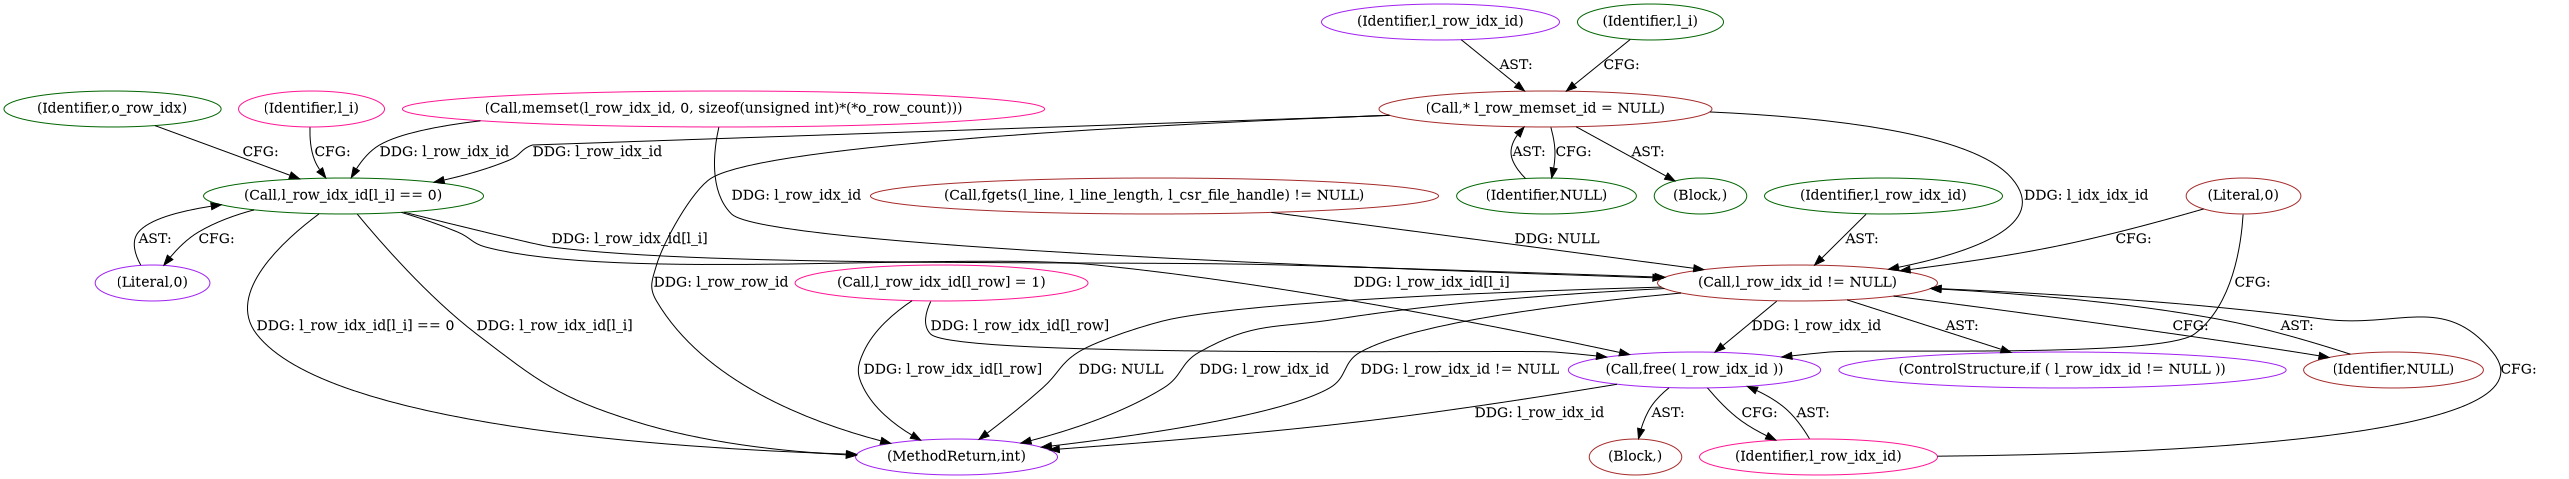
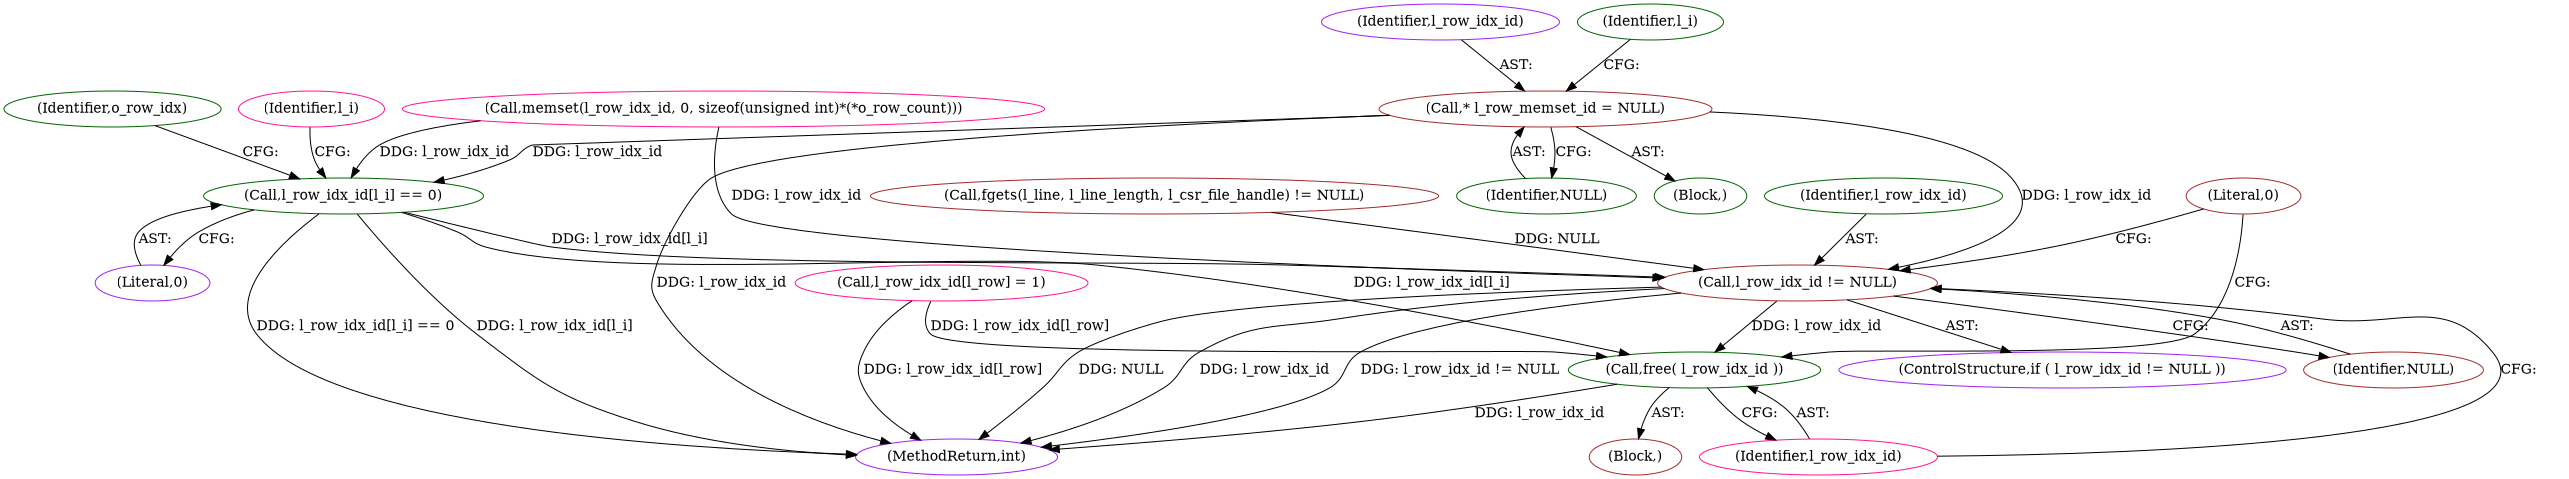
(2086, 196) -> (2086, 196)
(722, 283) -> (722, 283)
(1694, 370) -> (1694, 370)
